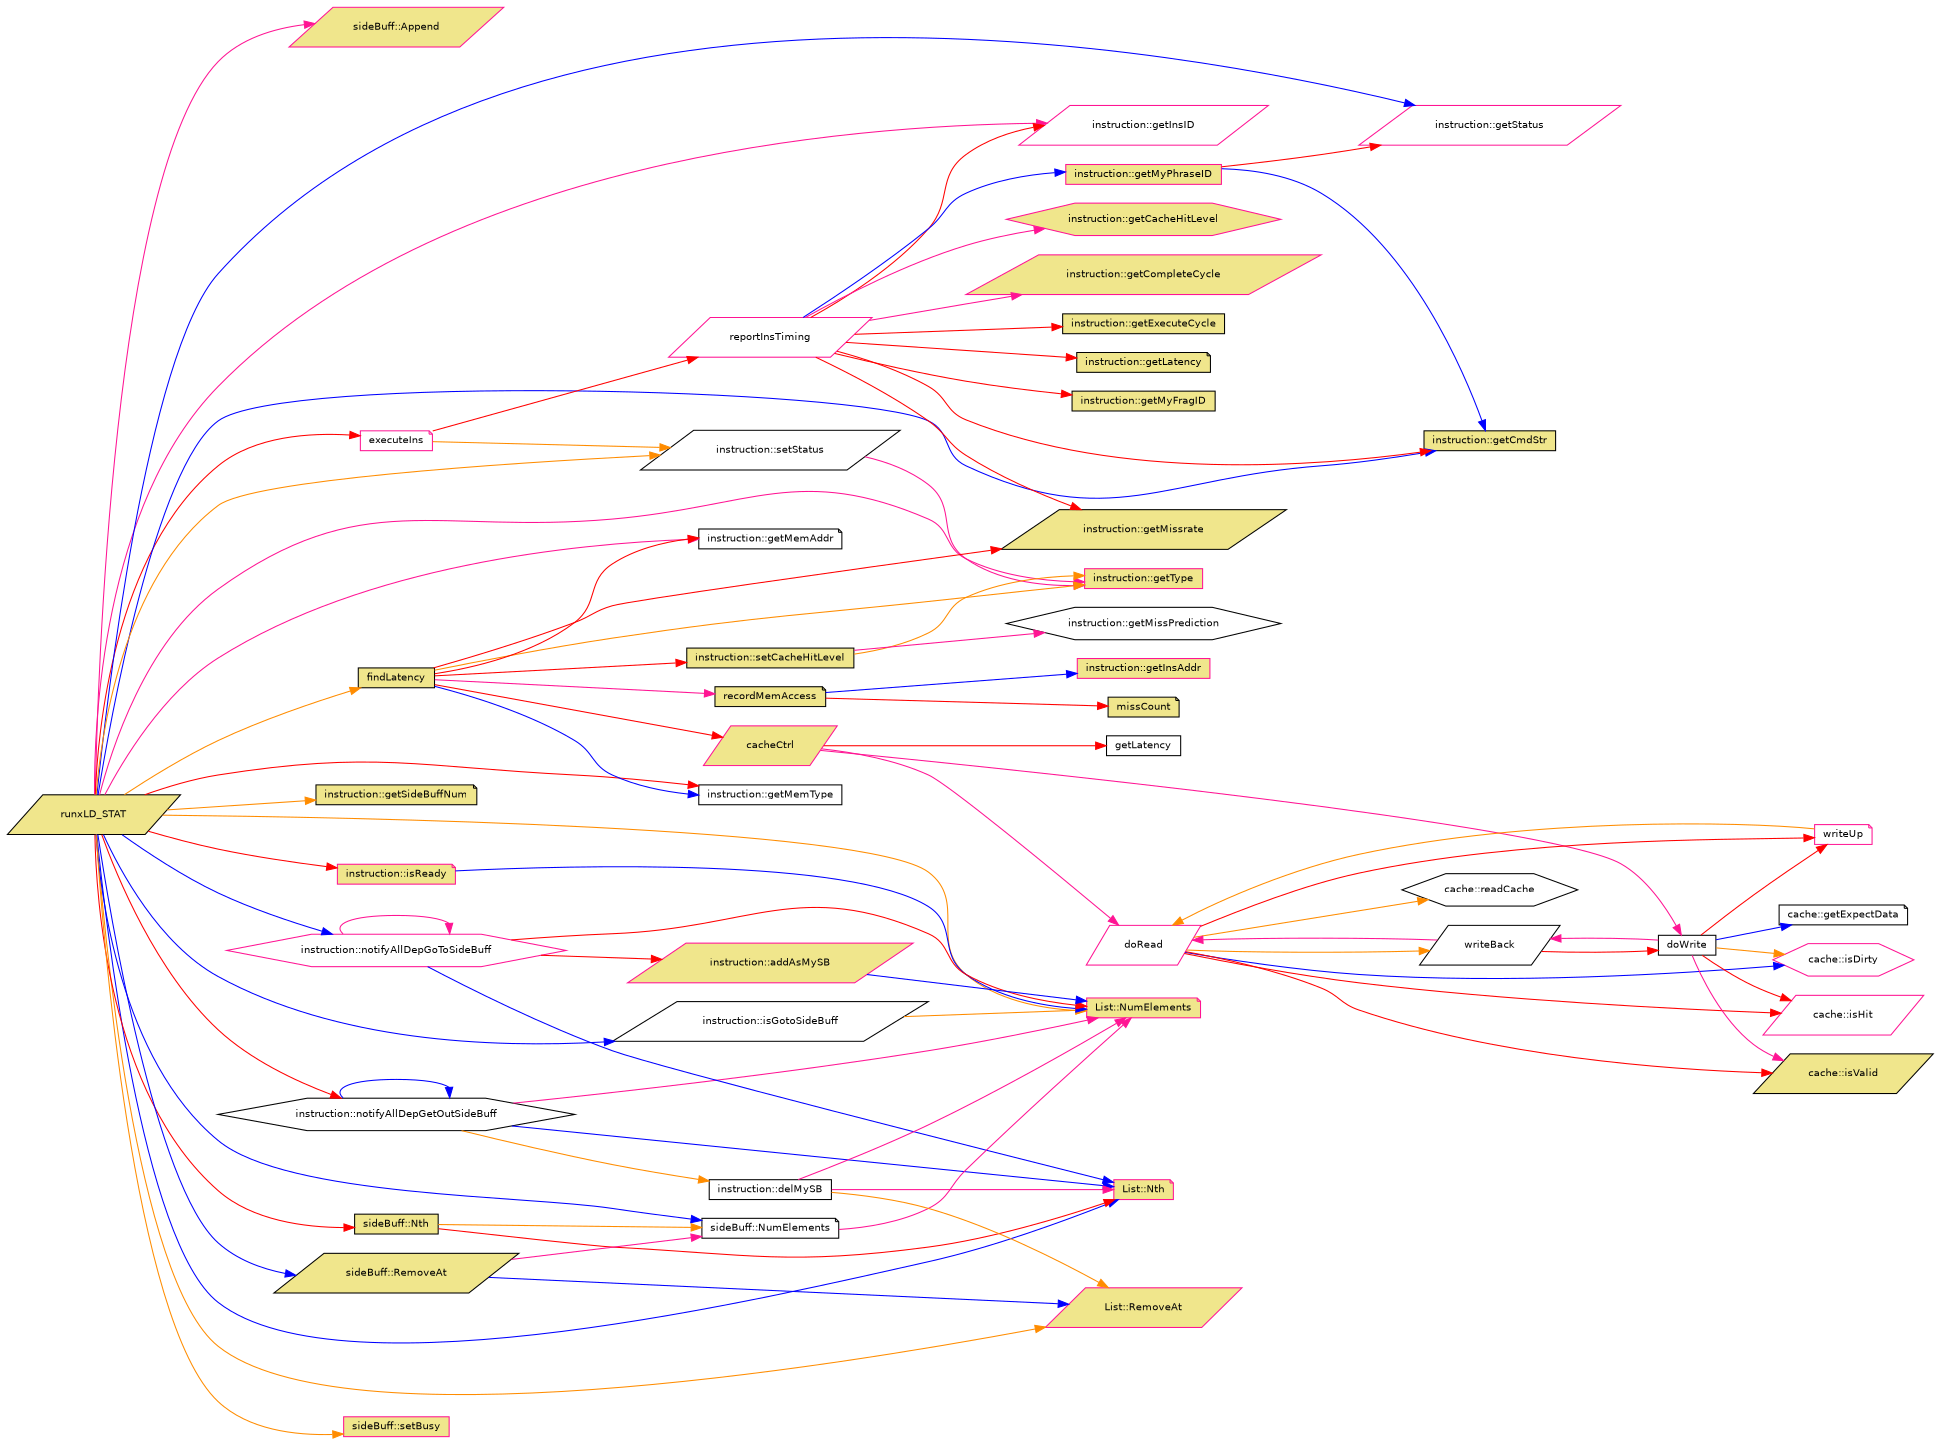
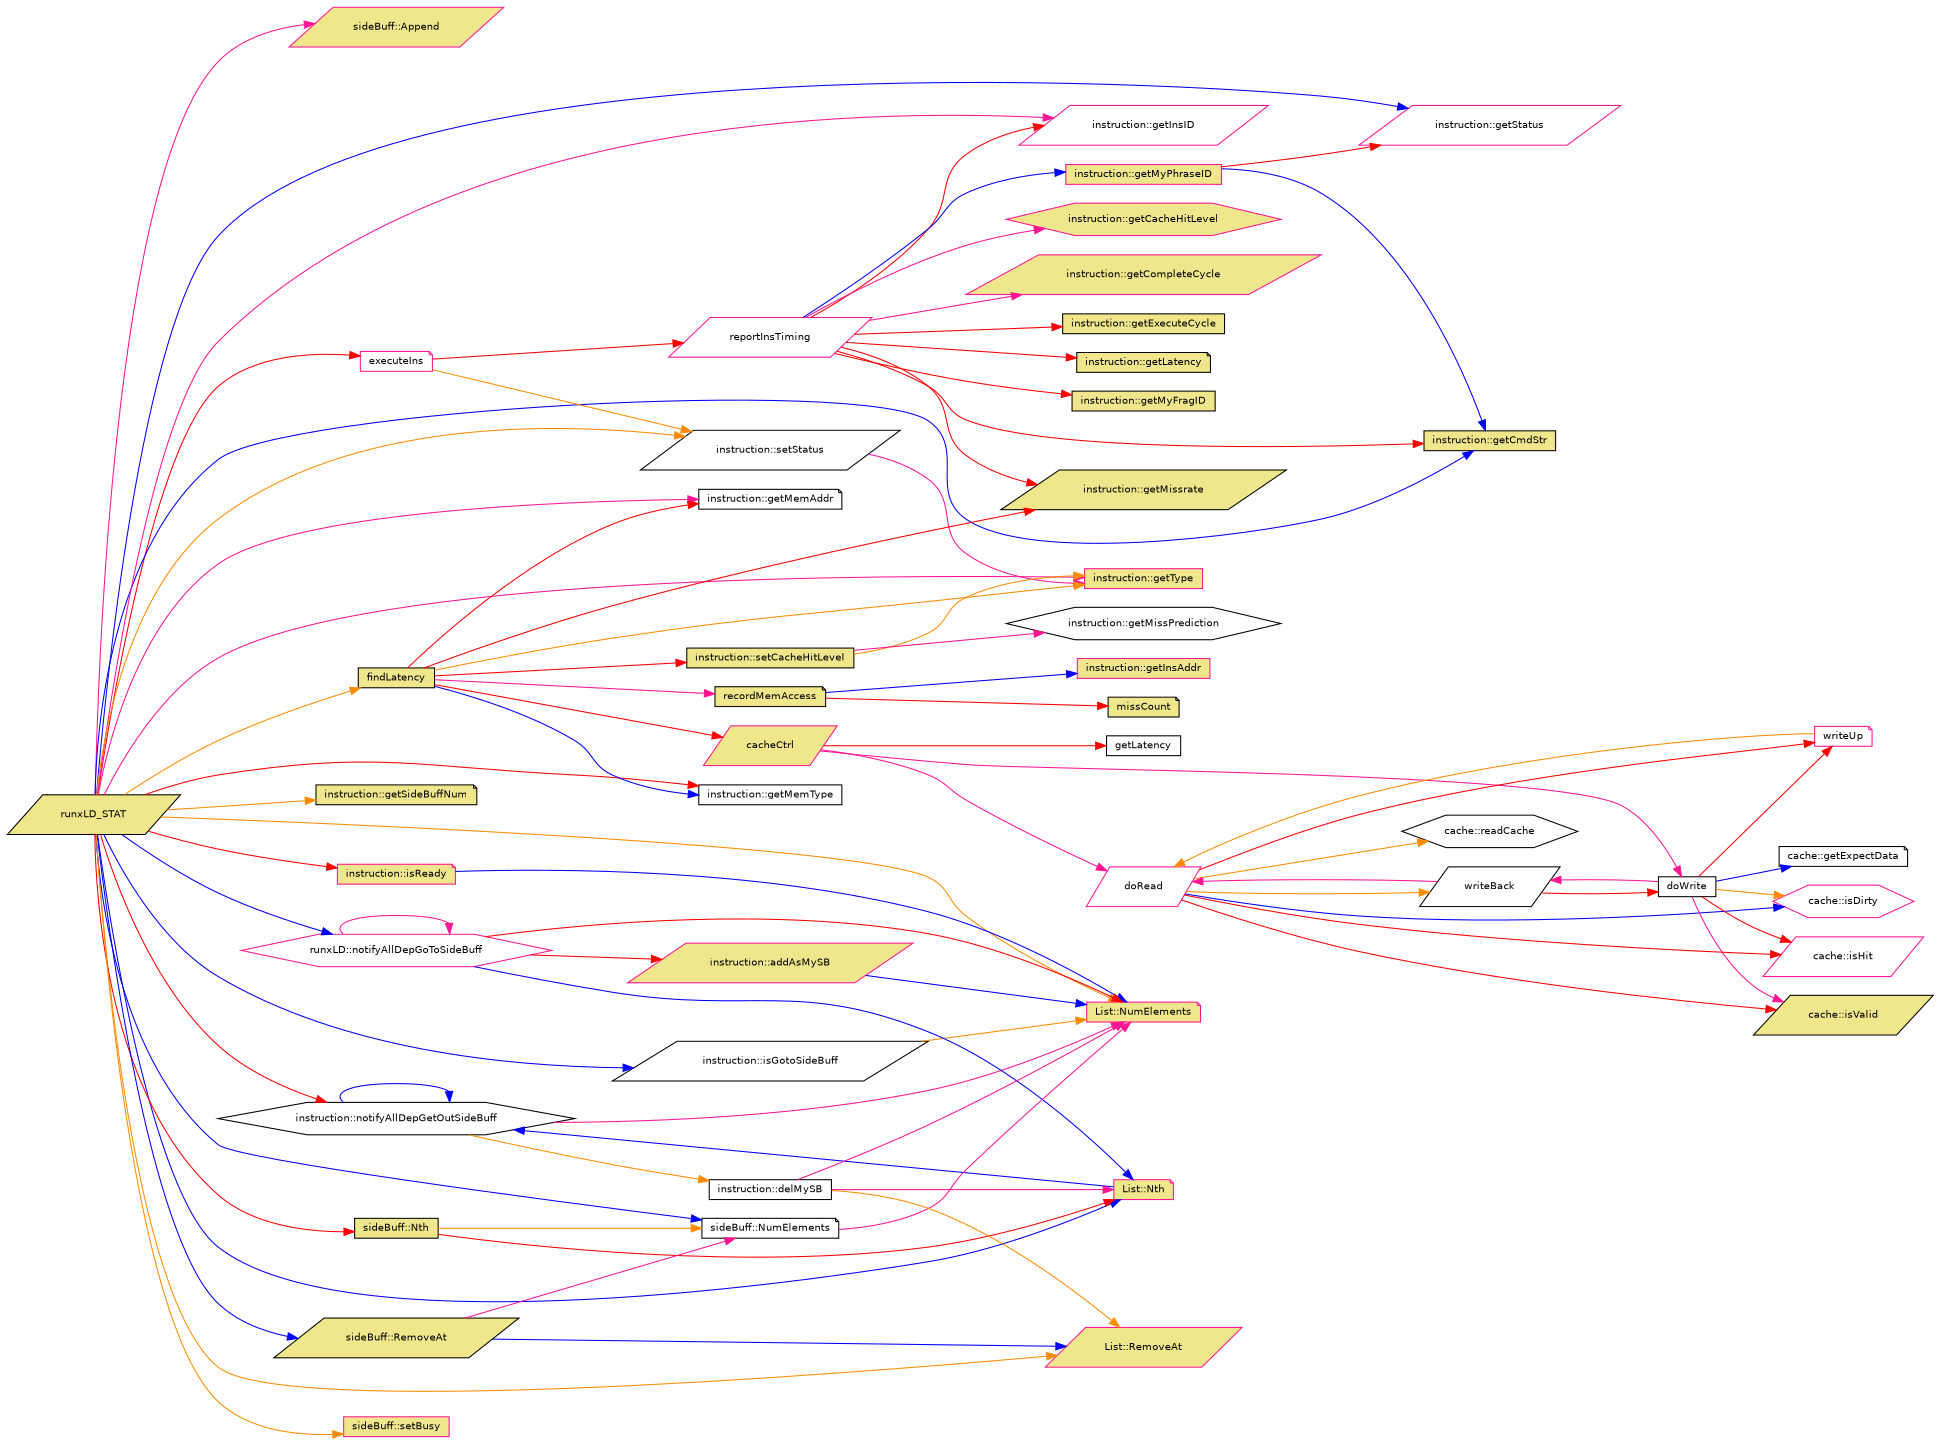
(396, 950) -> (396, 950)
(807, 1156) -> (819, 1159)
